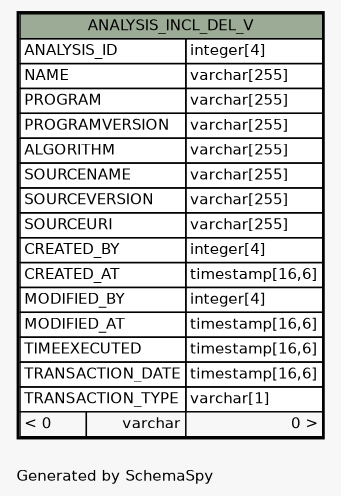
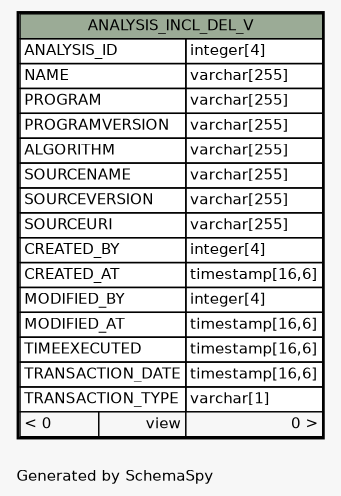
(152, 424) -> (164, 424)
